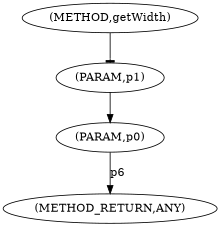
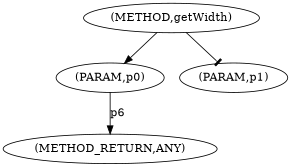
(110, 104) -> (144, 45)
